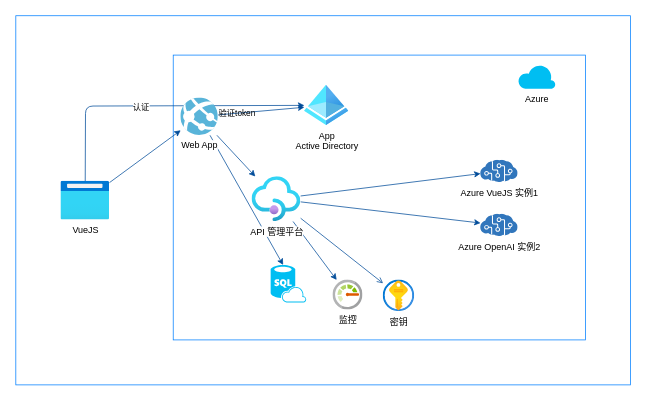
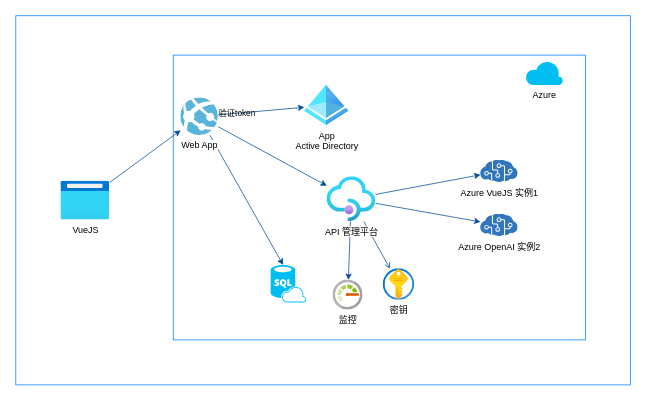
(537, 77) -> (544, 73)
(256, 106) -> none
(276, 199) -> (351, 199)
(399, 296) -> (399, 285)
